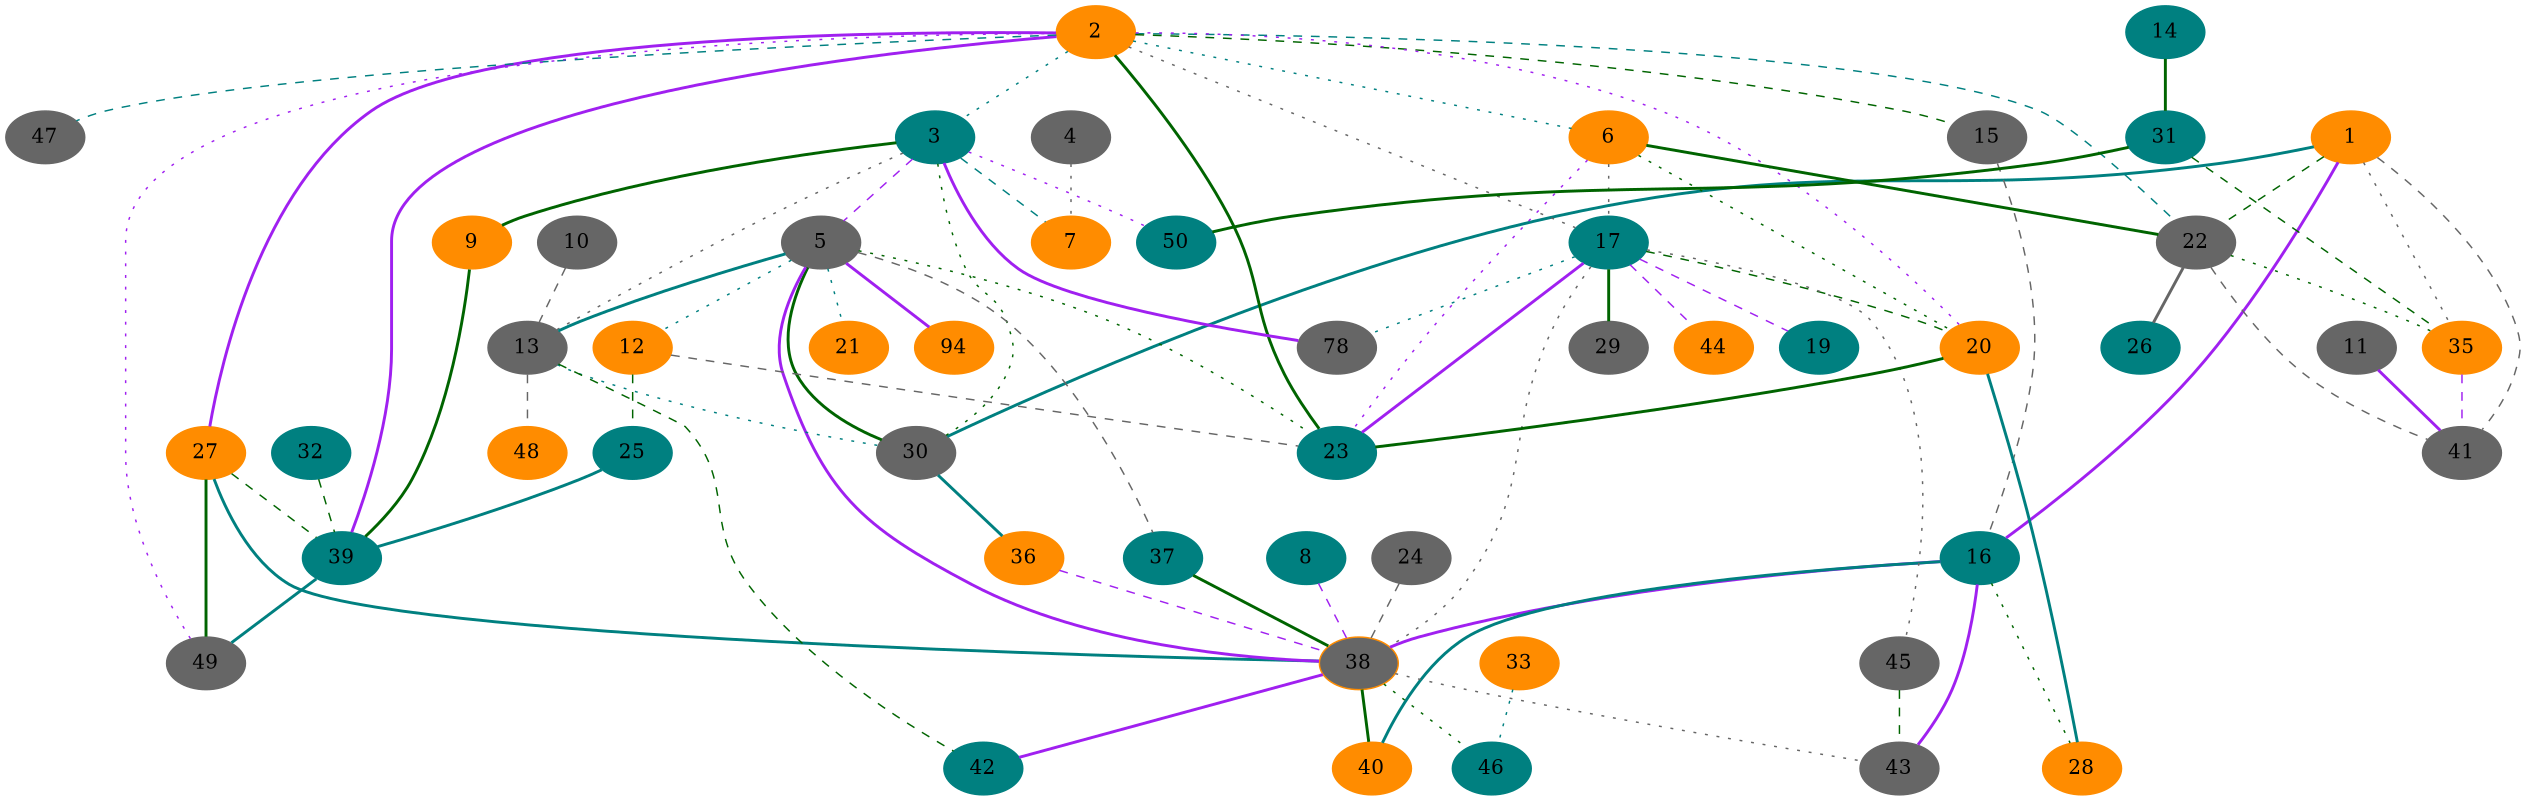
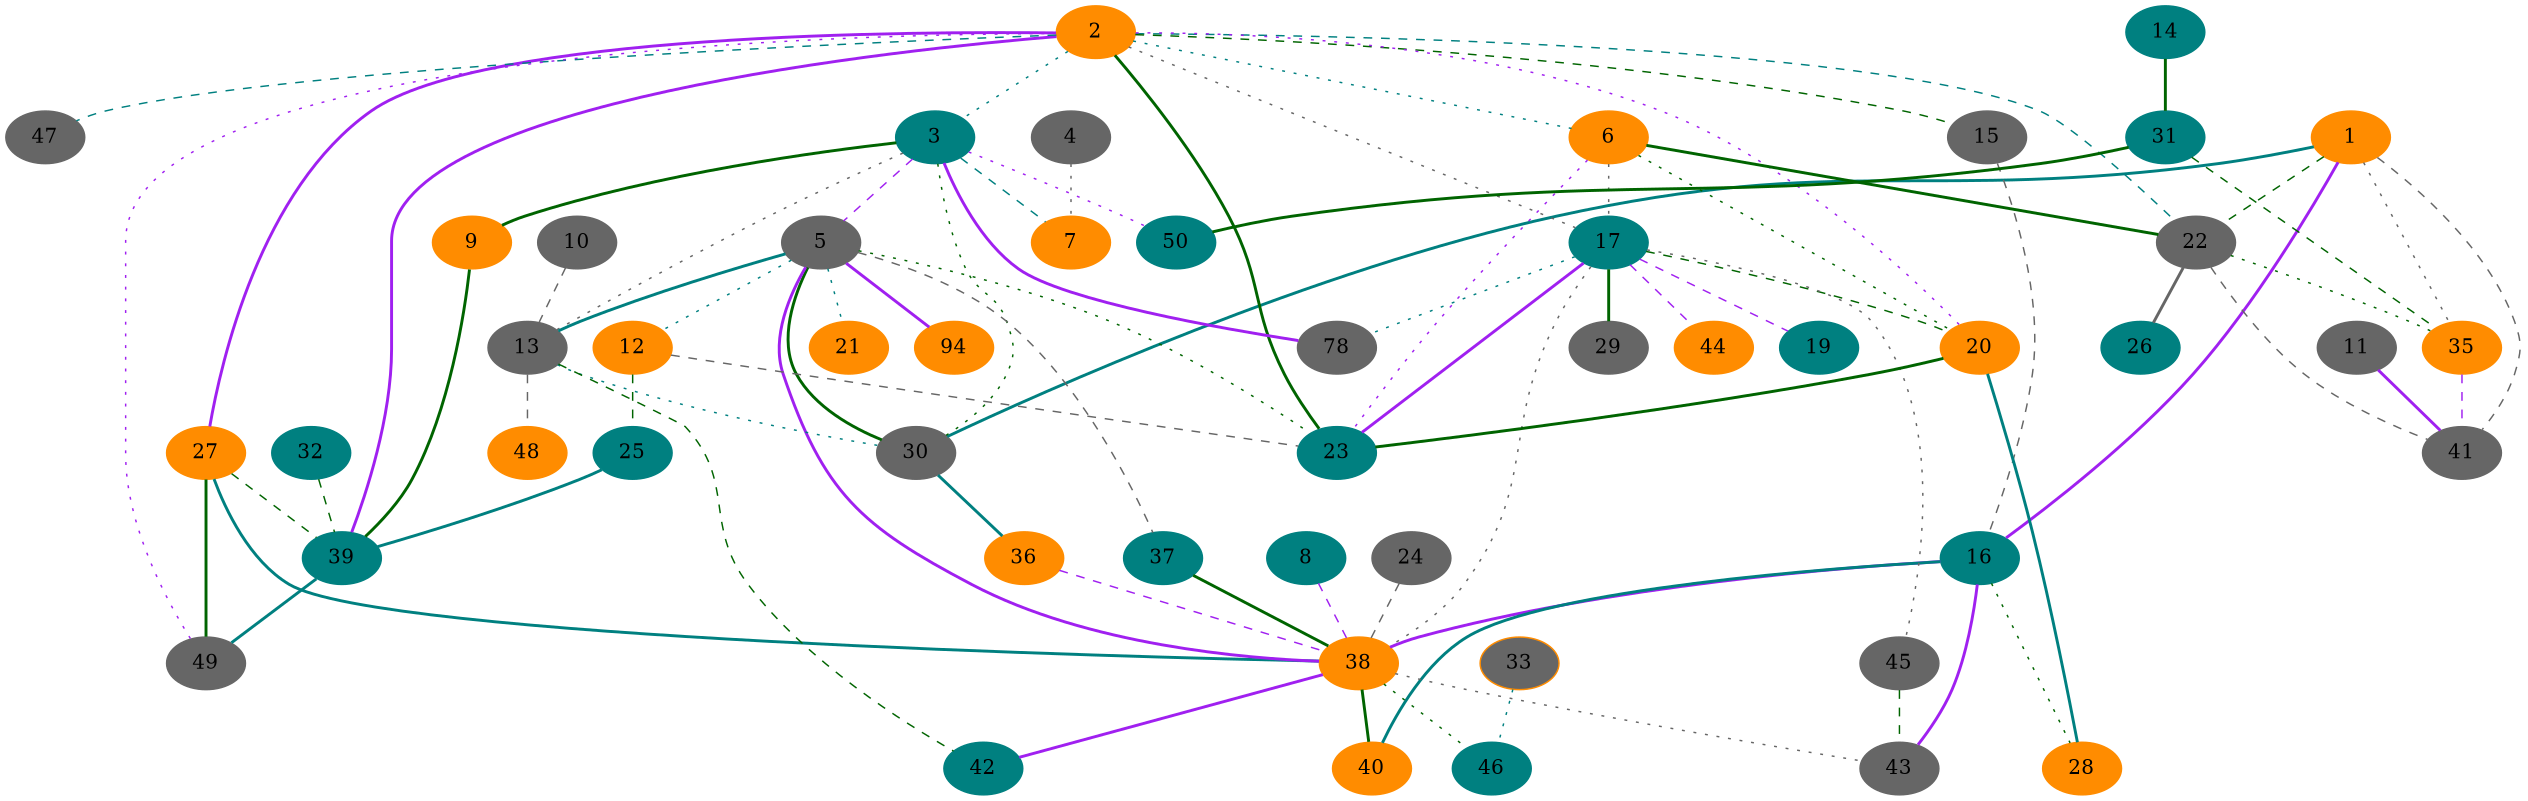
(1359, 663) -> (1359, 663)
(1520, 663) -> (1520, 663)
